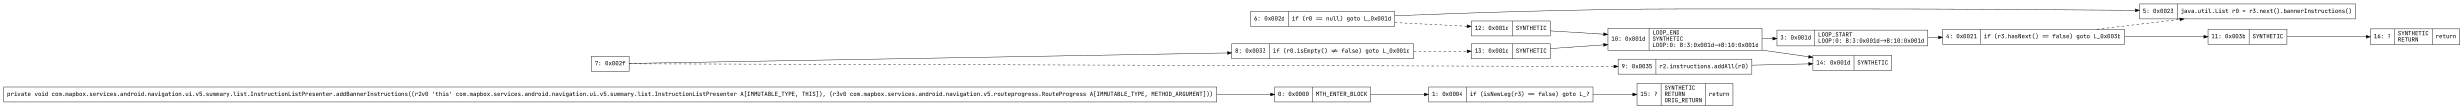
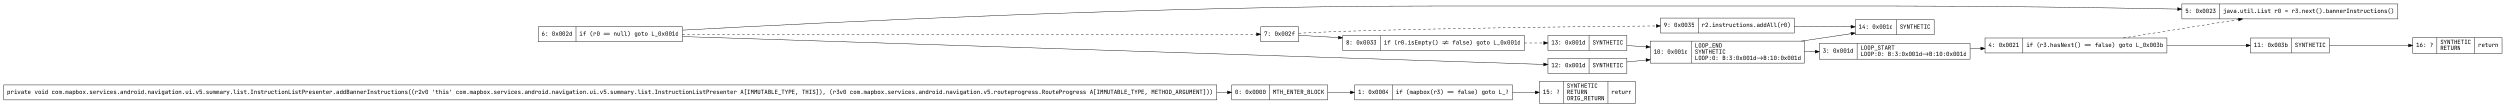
(1431, 24) -> (1113, 50)
none -> (969, 34)
(1530, 94) -> (1452, 92)
